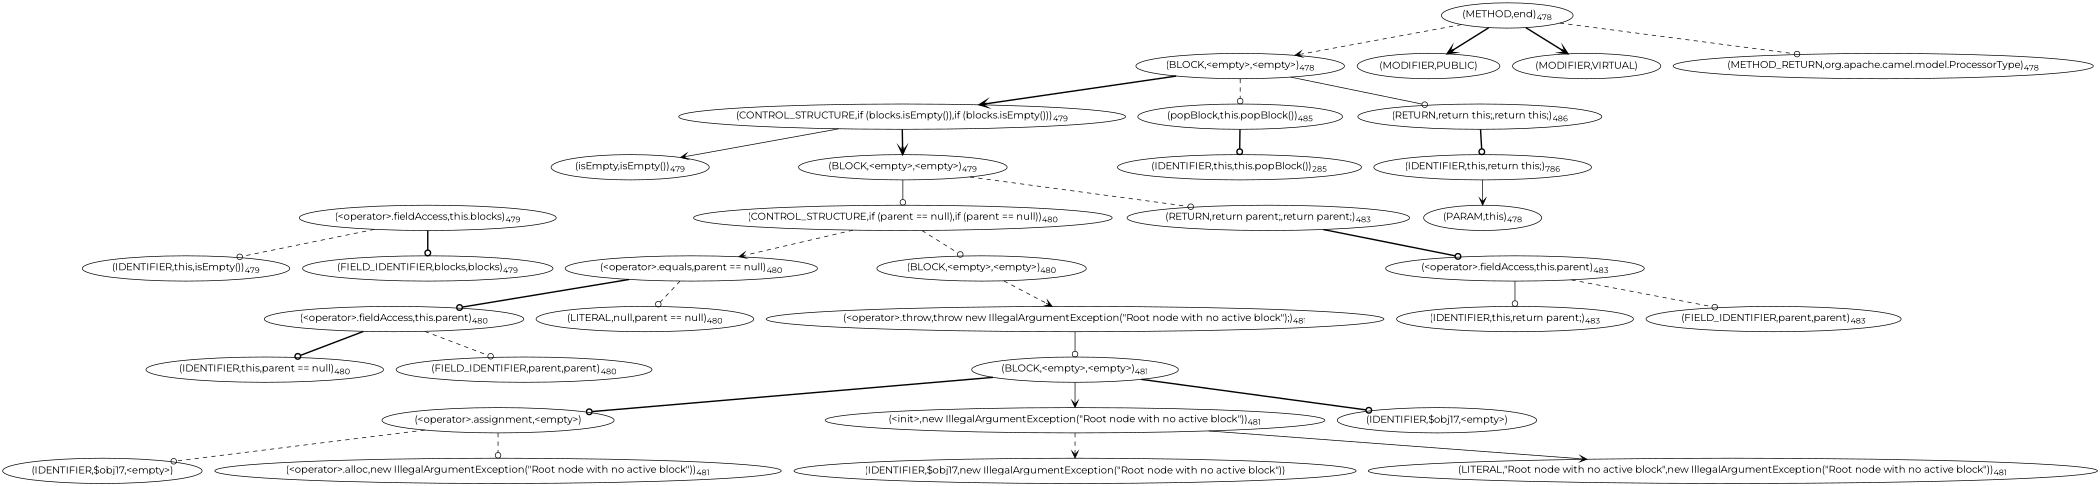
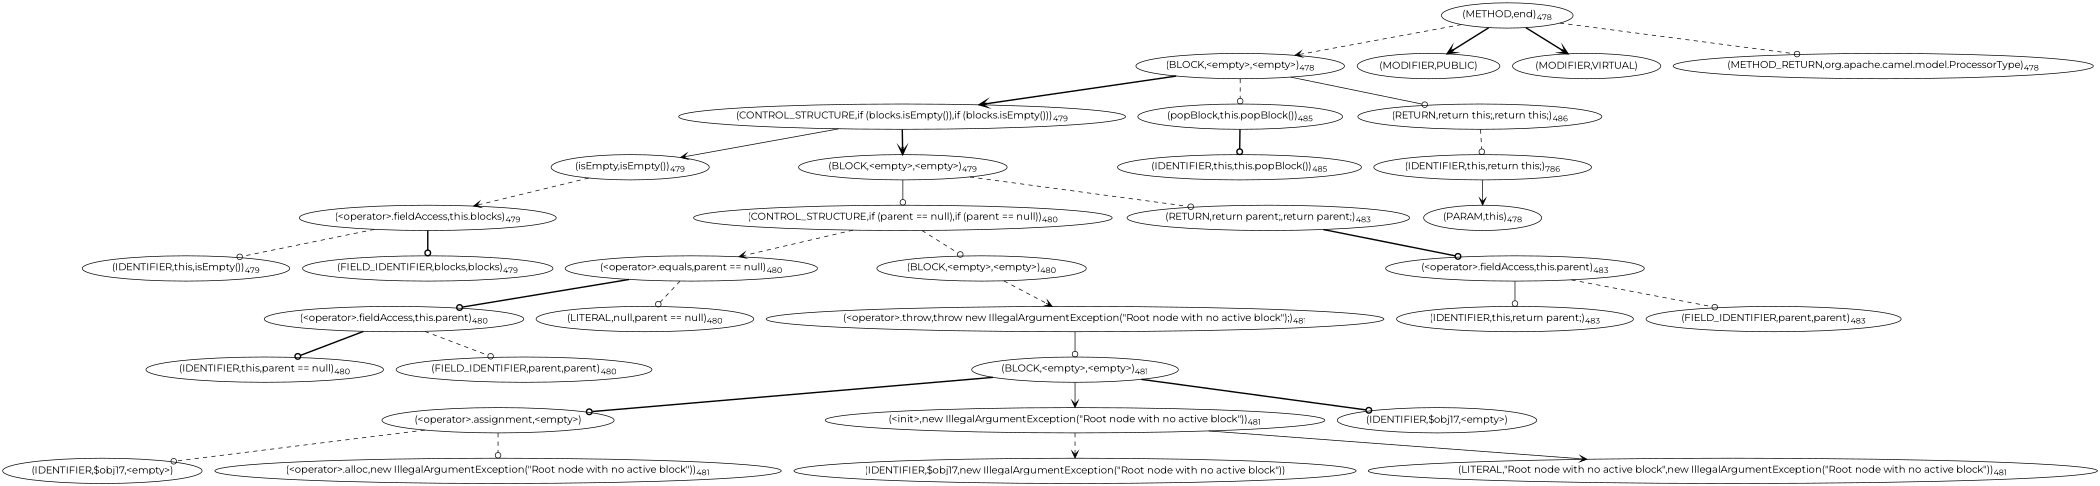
(1481, 139) -> (1481, 139)
(1320, 166) -> (1320, 166)
none -> (535, 191)
